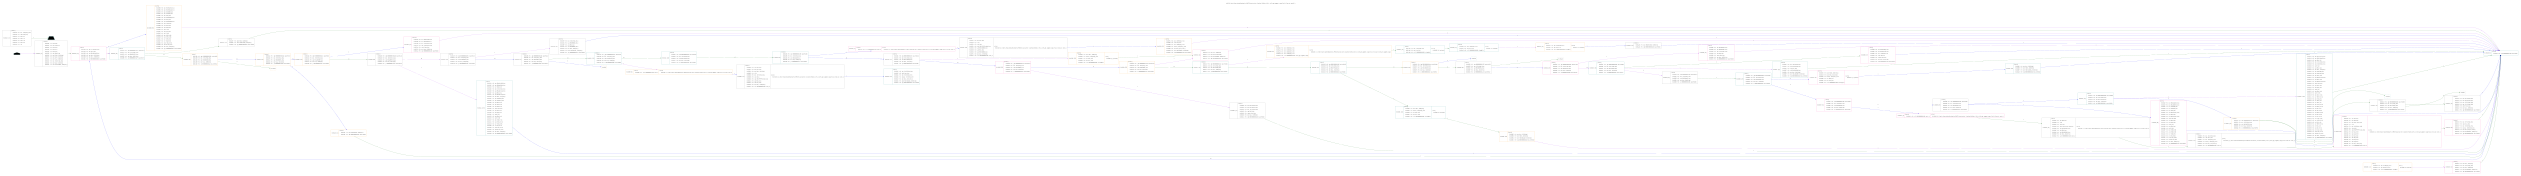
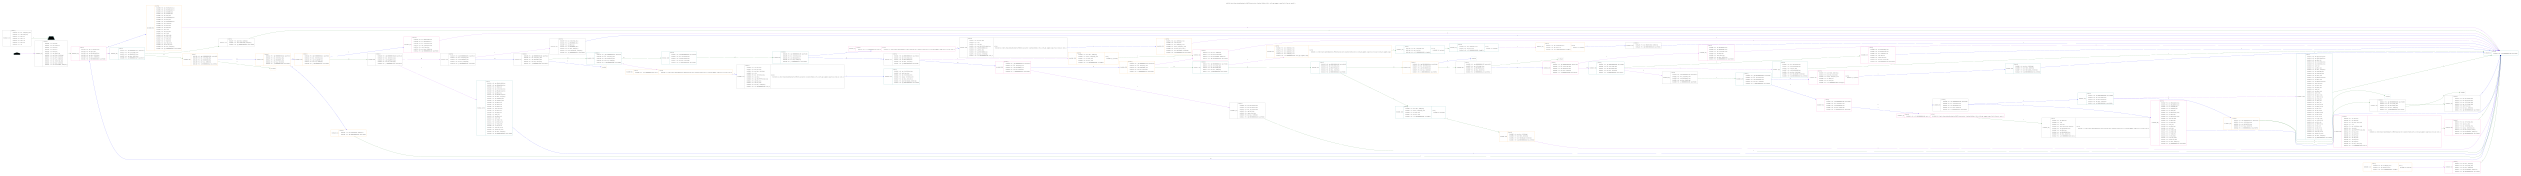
(2241, 140) -> none
